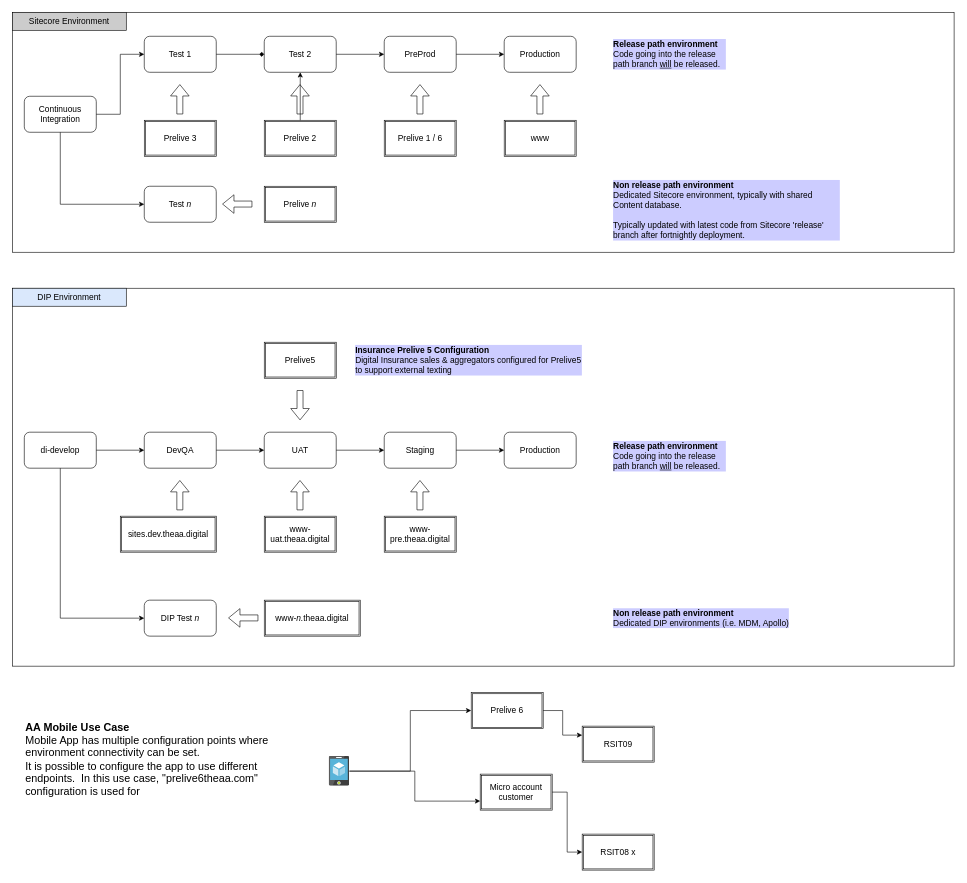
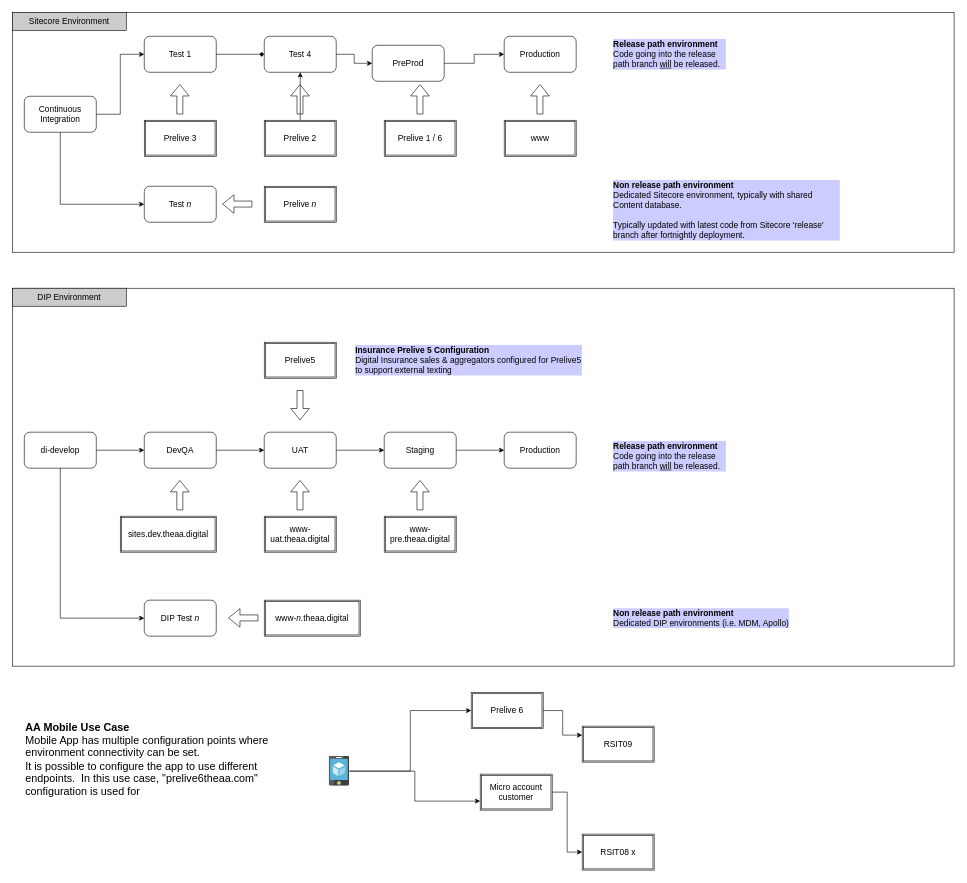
(300, 54) -> (300, 54)
(420, 54) -> (408, 63)
(69, 297) -> (69, 297)
